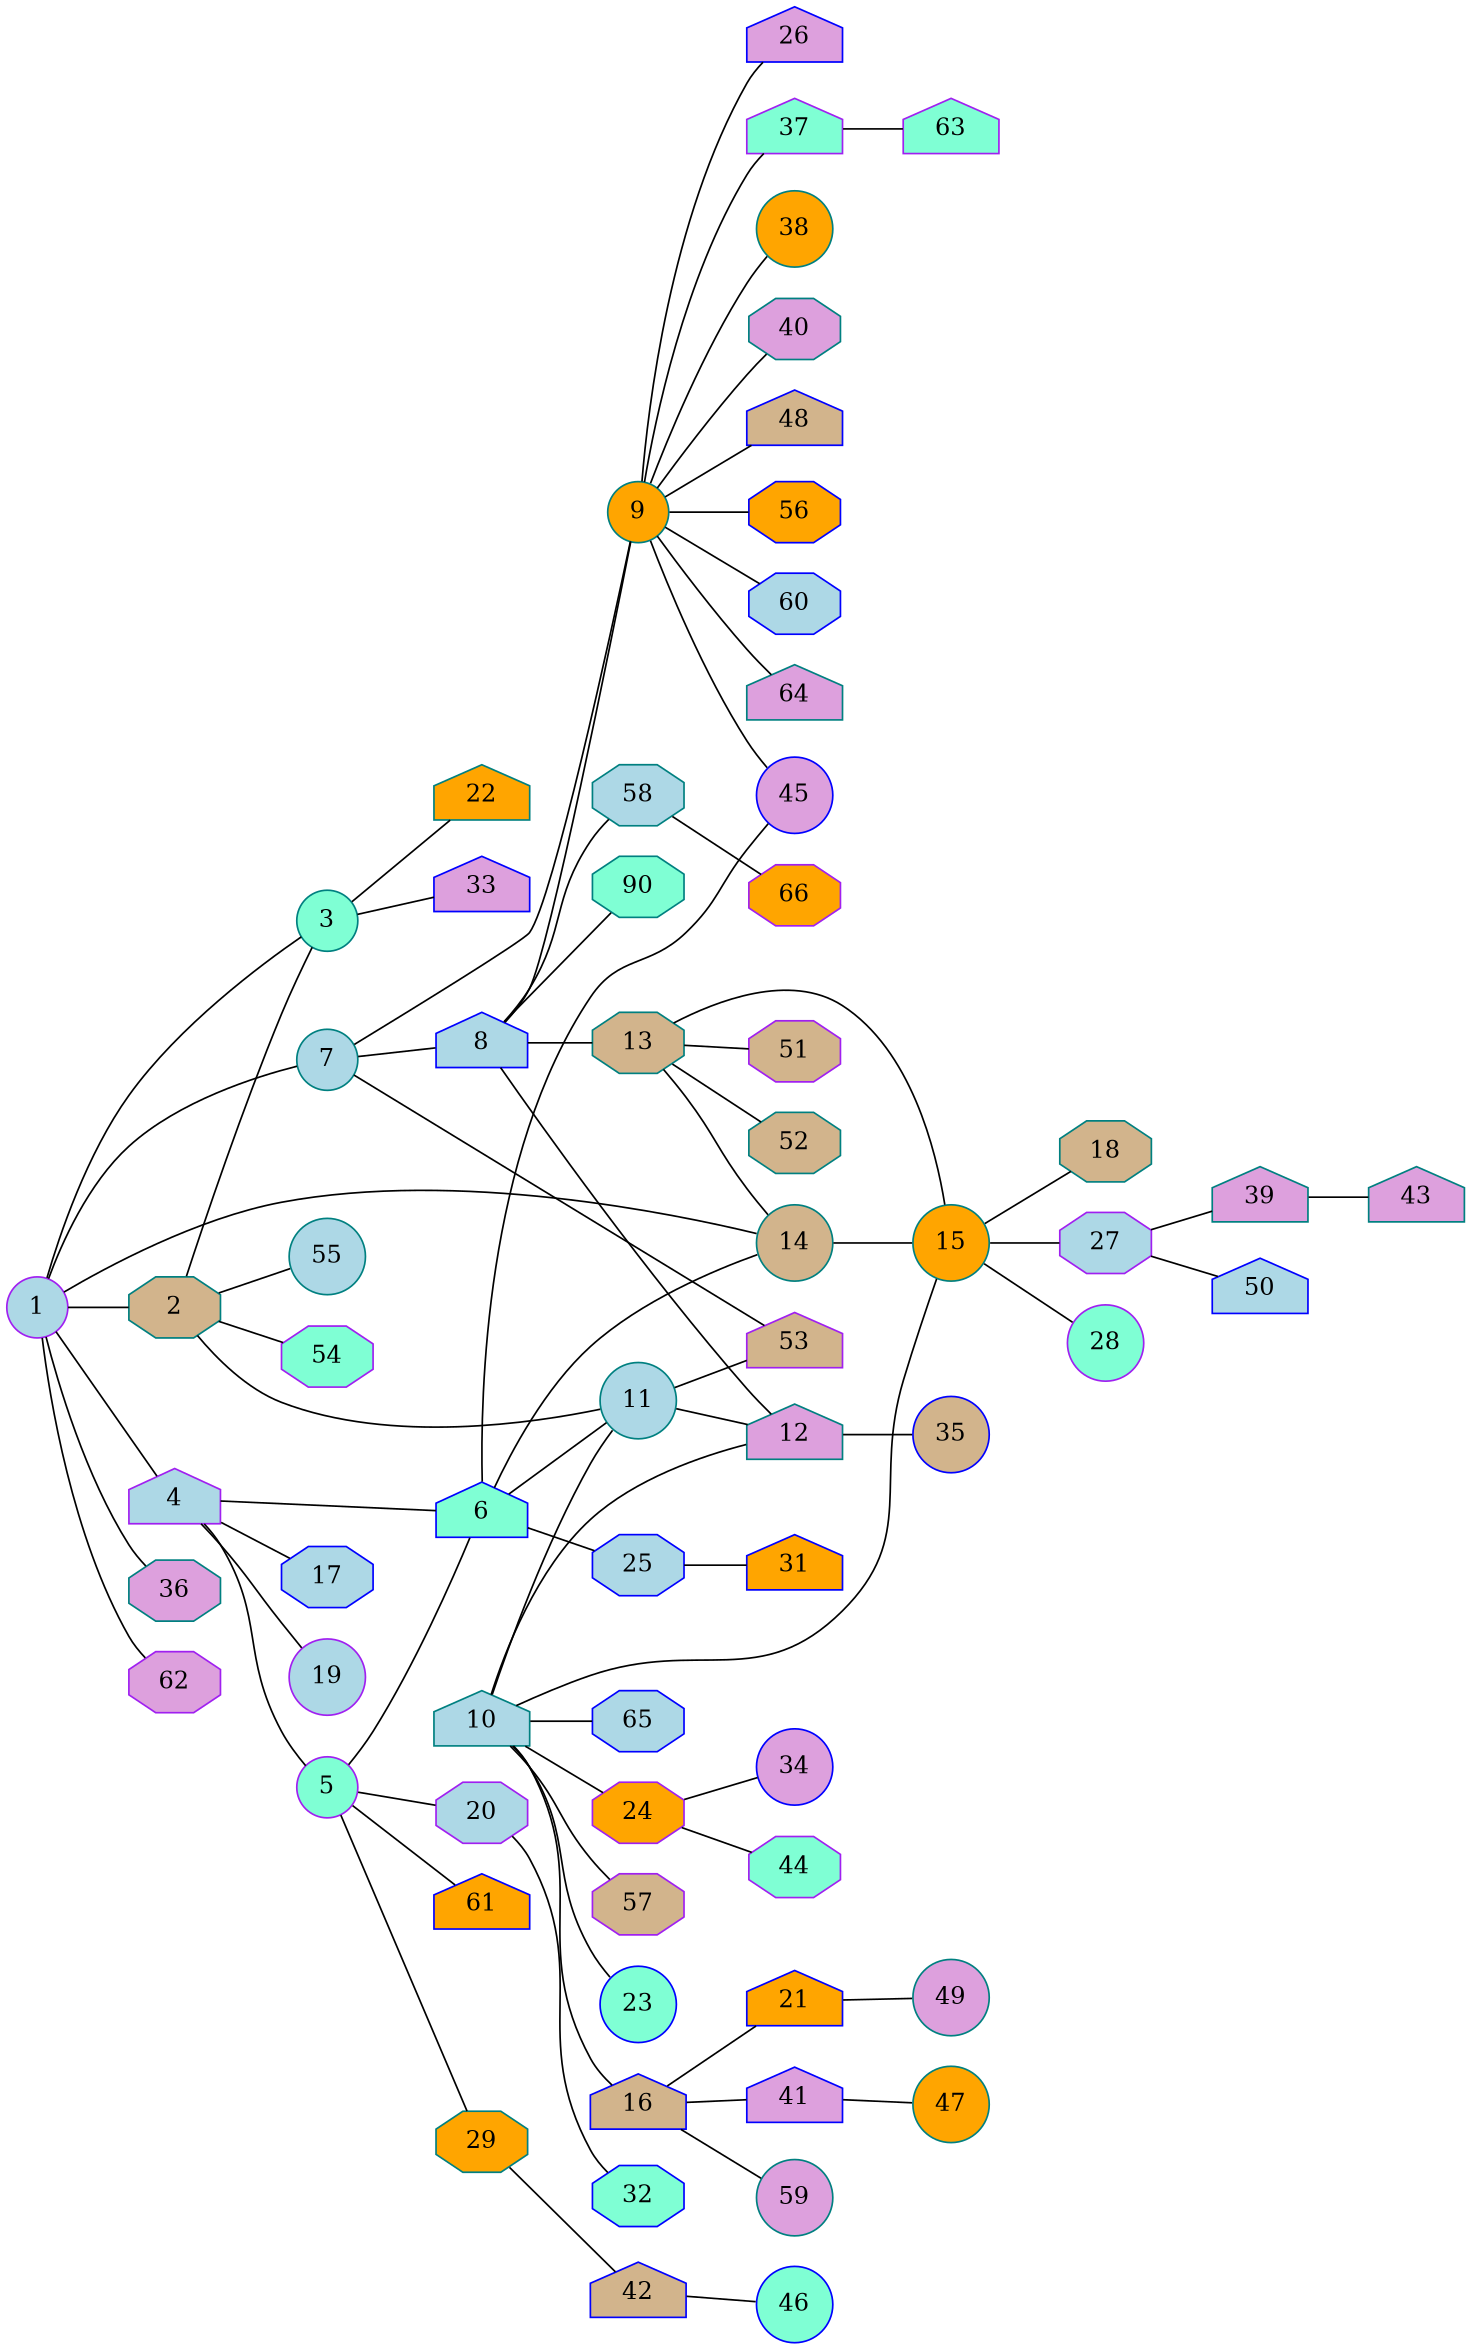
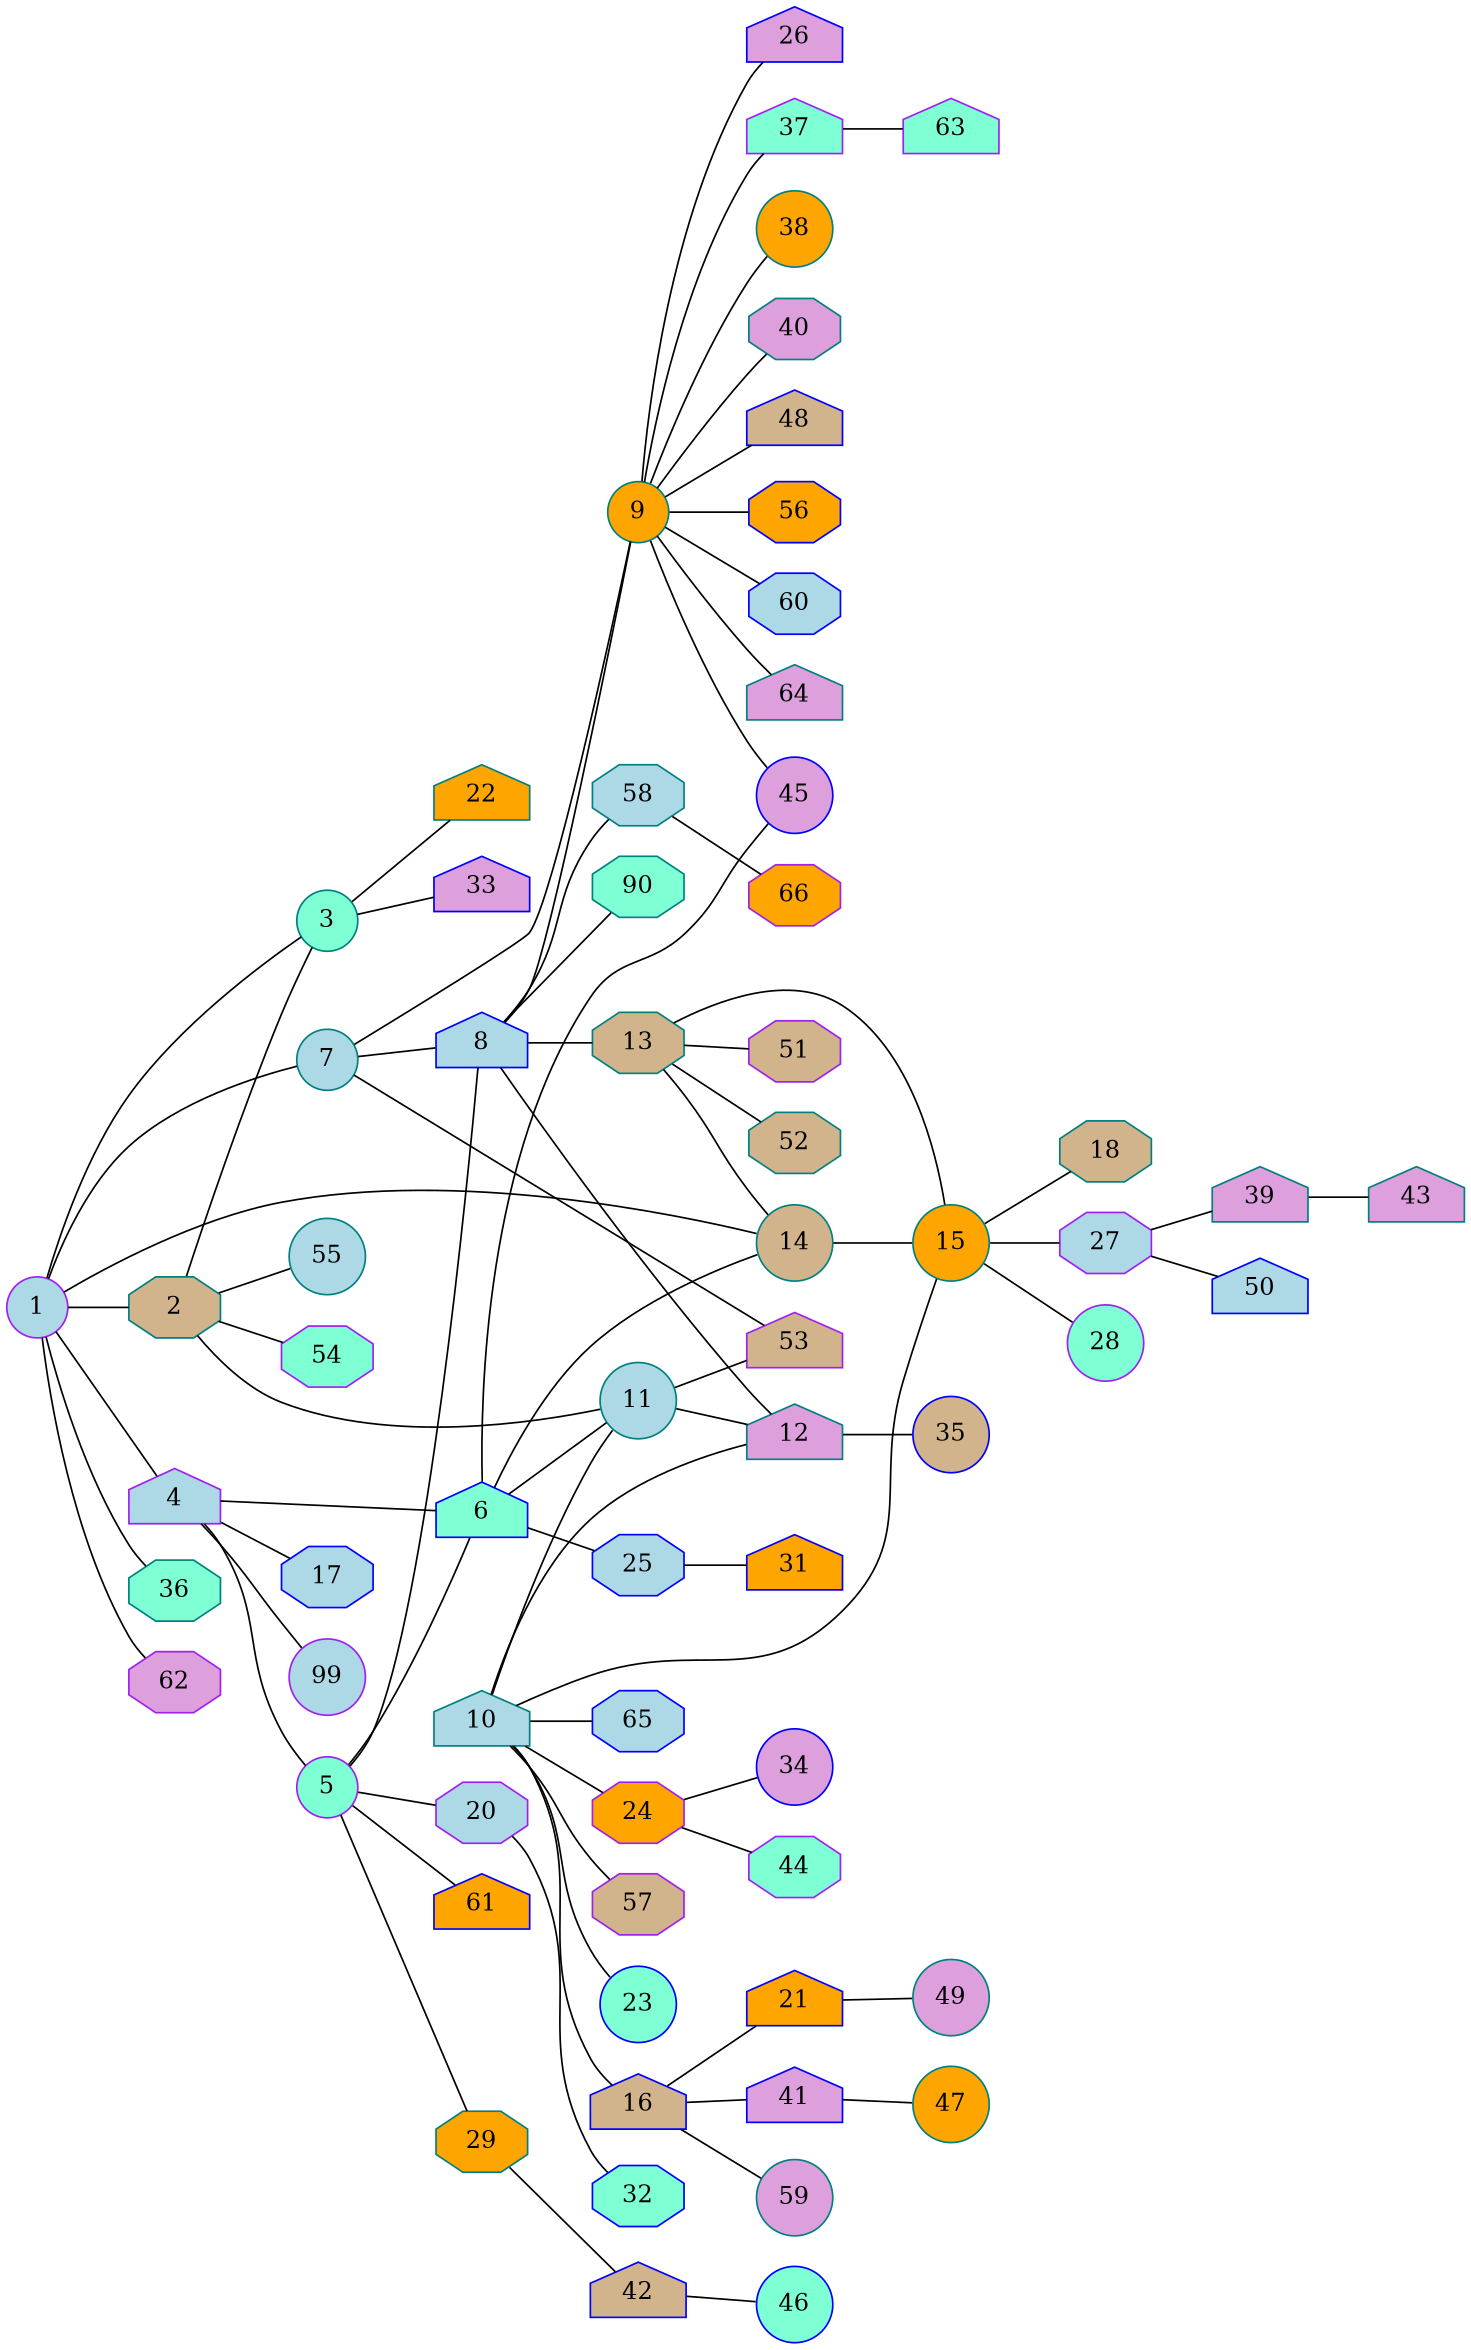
none -> (435, 1441)
(175, 1591) -> (175, 1591)
(327, 1677) -> (327, 1677)
